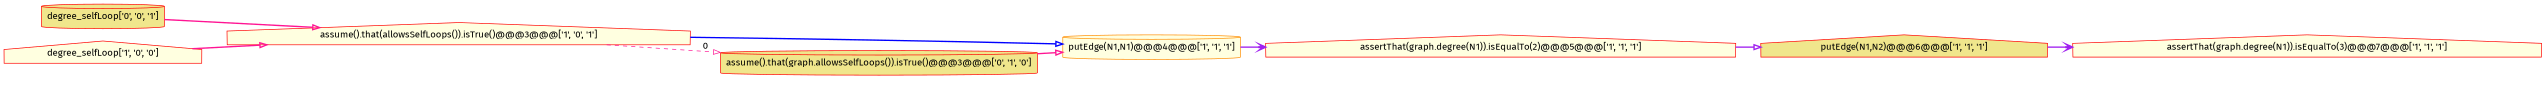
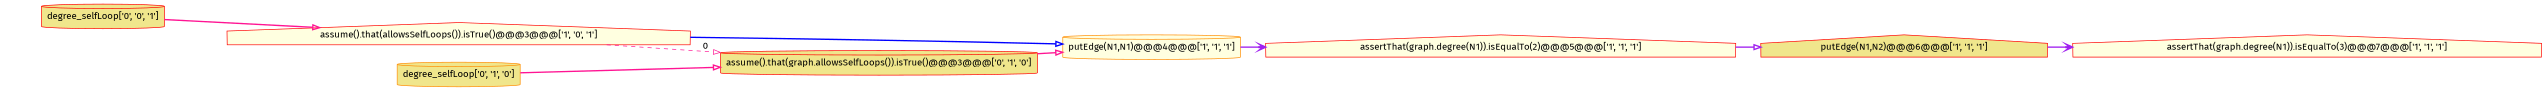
(103, 53) -> none
none -> (459, 74)
